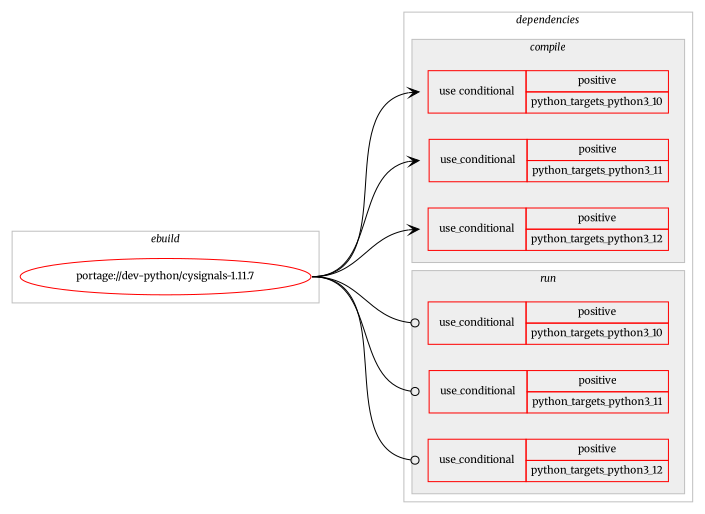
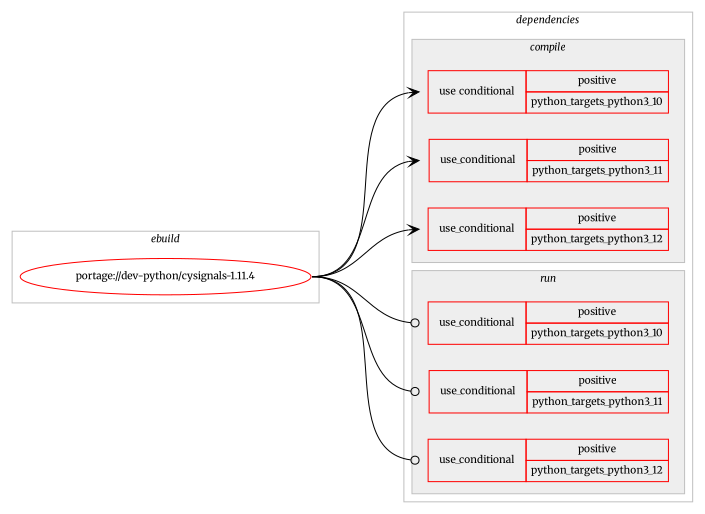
(166, 277) -> (166, 277)
